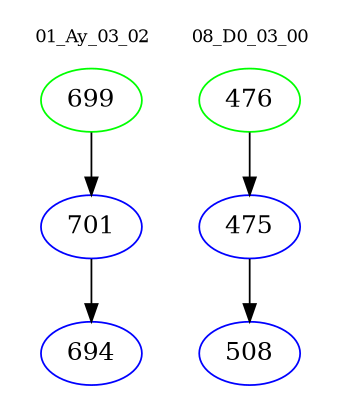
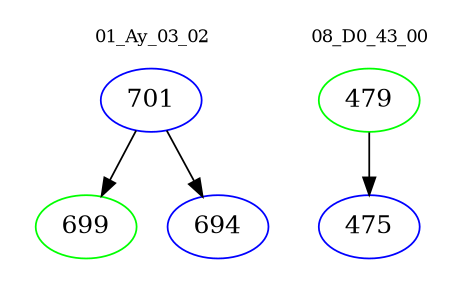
(251, 38) -> (370, 38)
(250, 100) -> (369, 100)
(91, 155) -> (123, 155)
(250, 353) -> none
